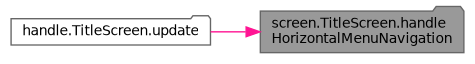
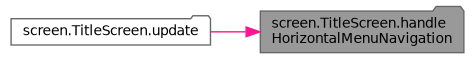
(111, 32) -> (111, 32)
